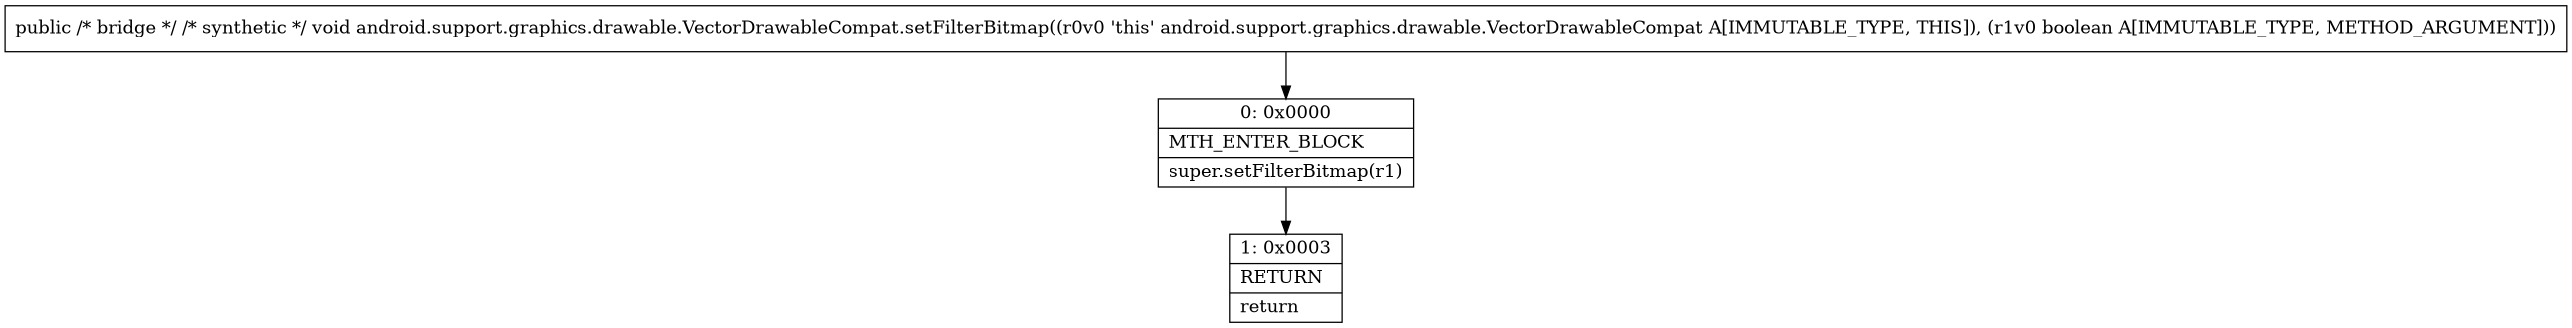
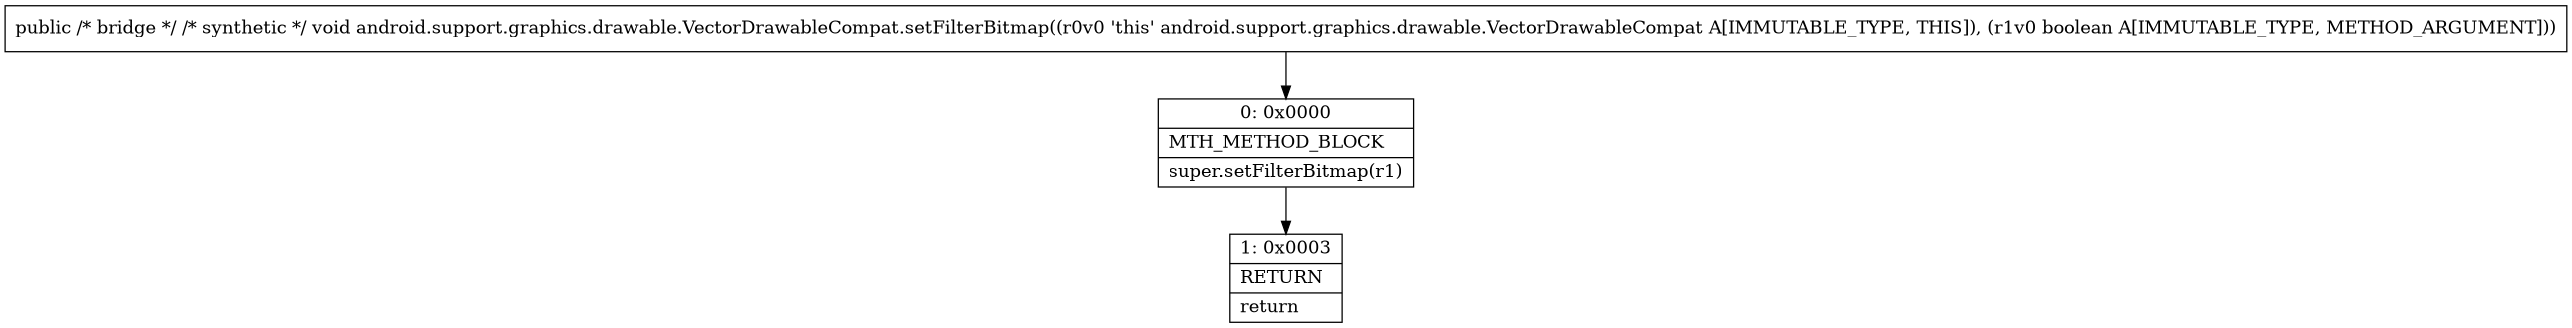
(1267, 142) -> (1276, 142)
